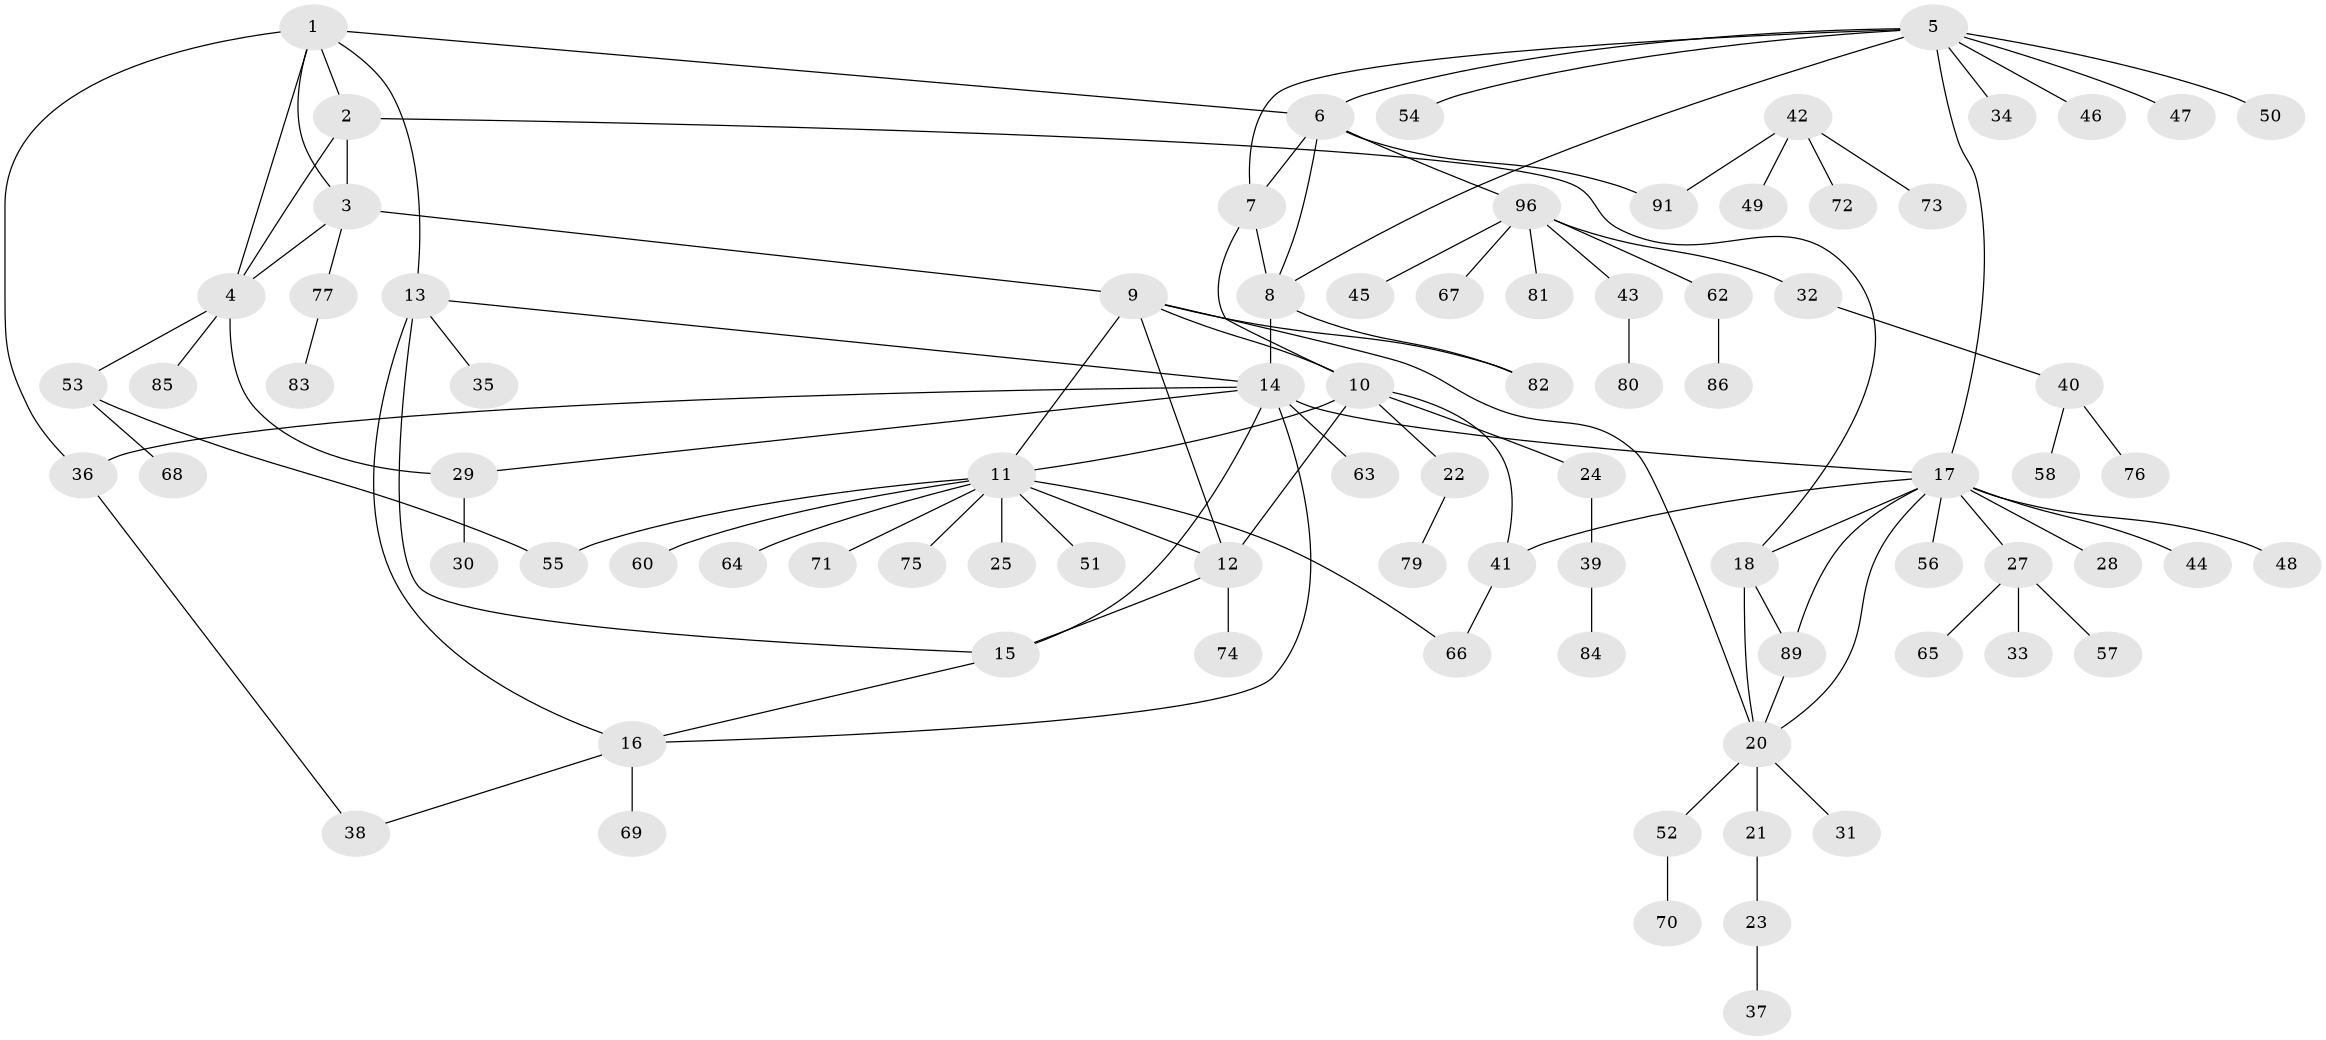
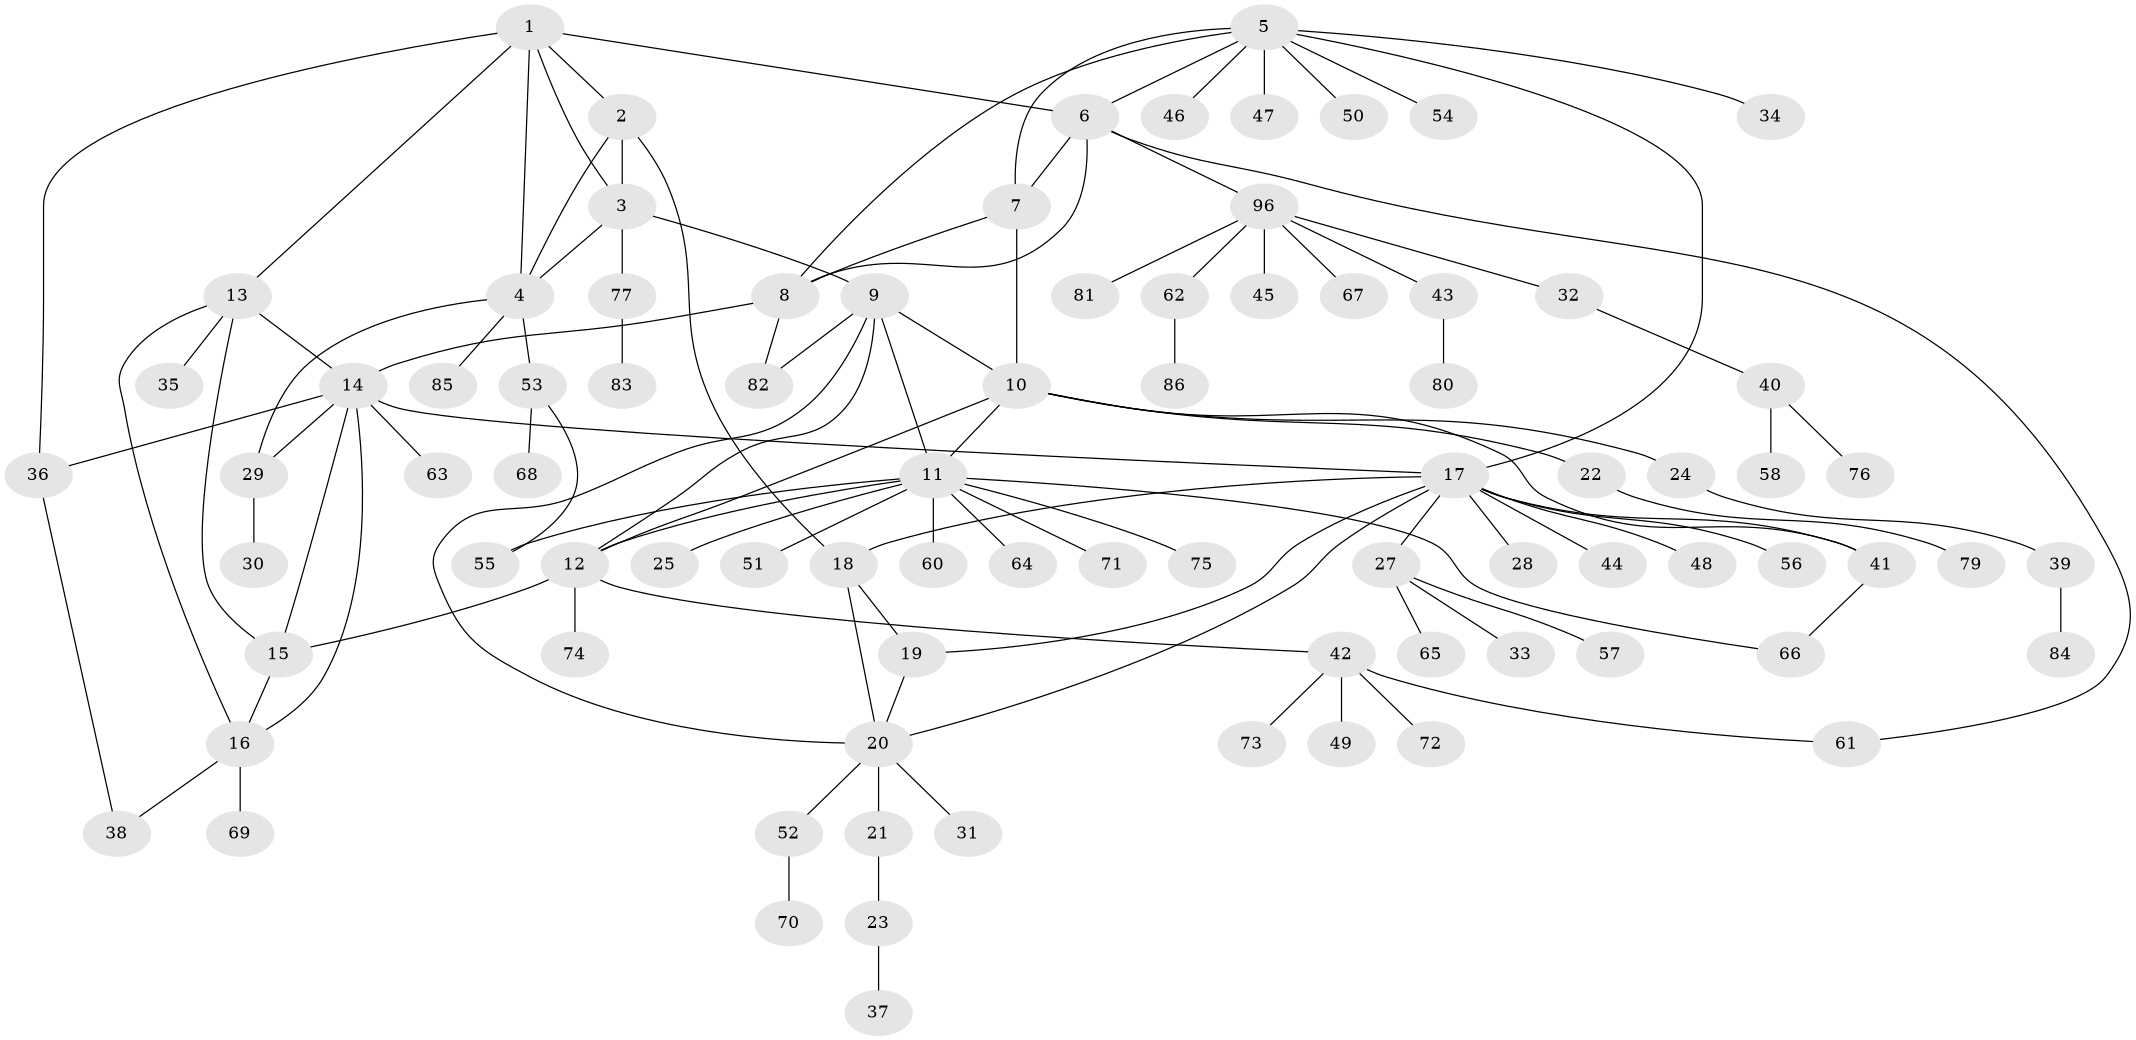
(1664, 207) -> (1847, 744)
none -> (952, 630)
(1792, 655) -> (912, 655)
